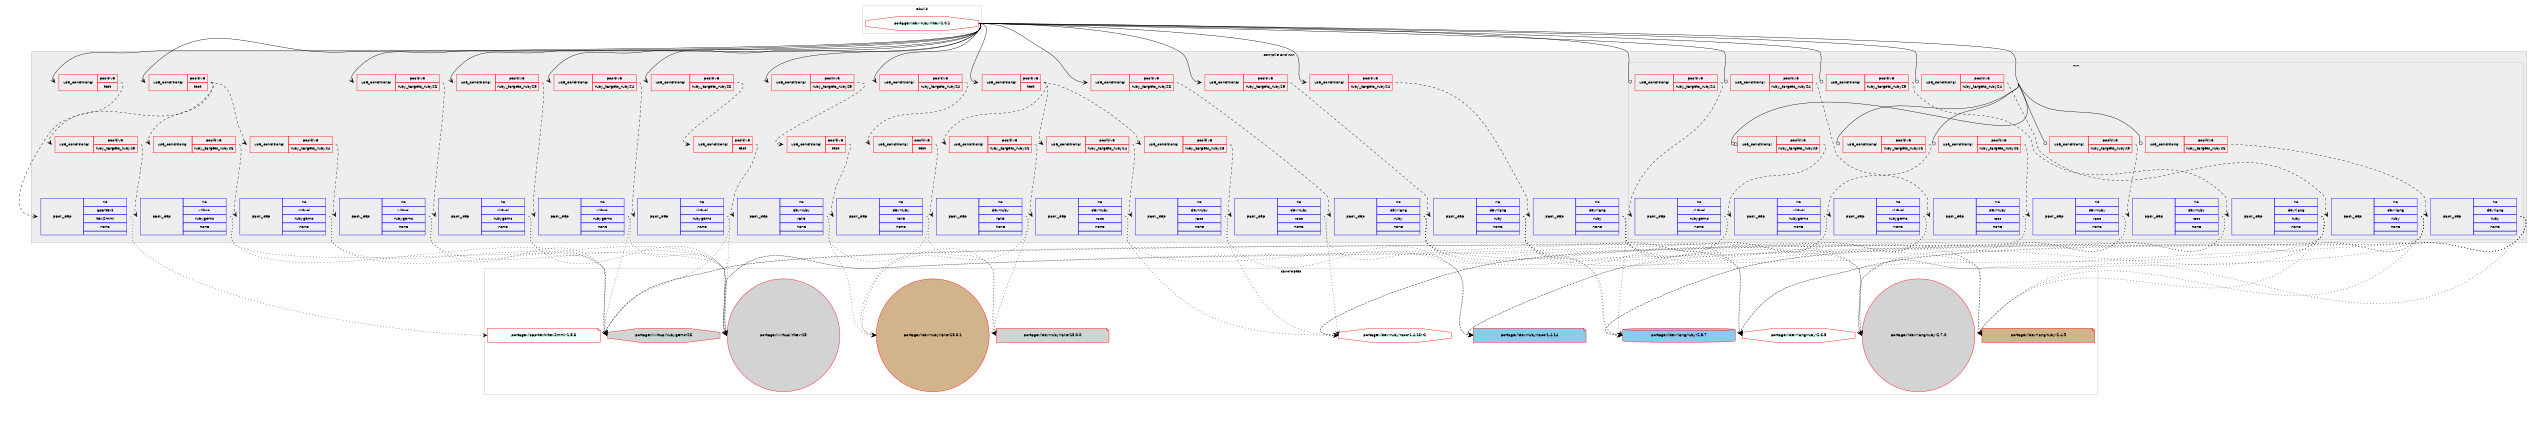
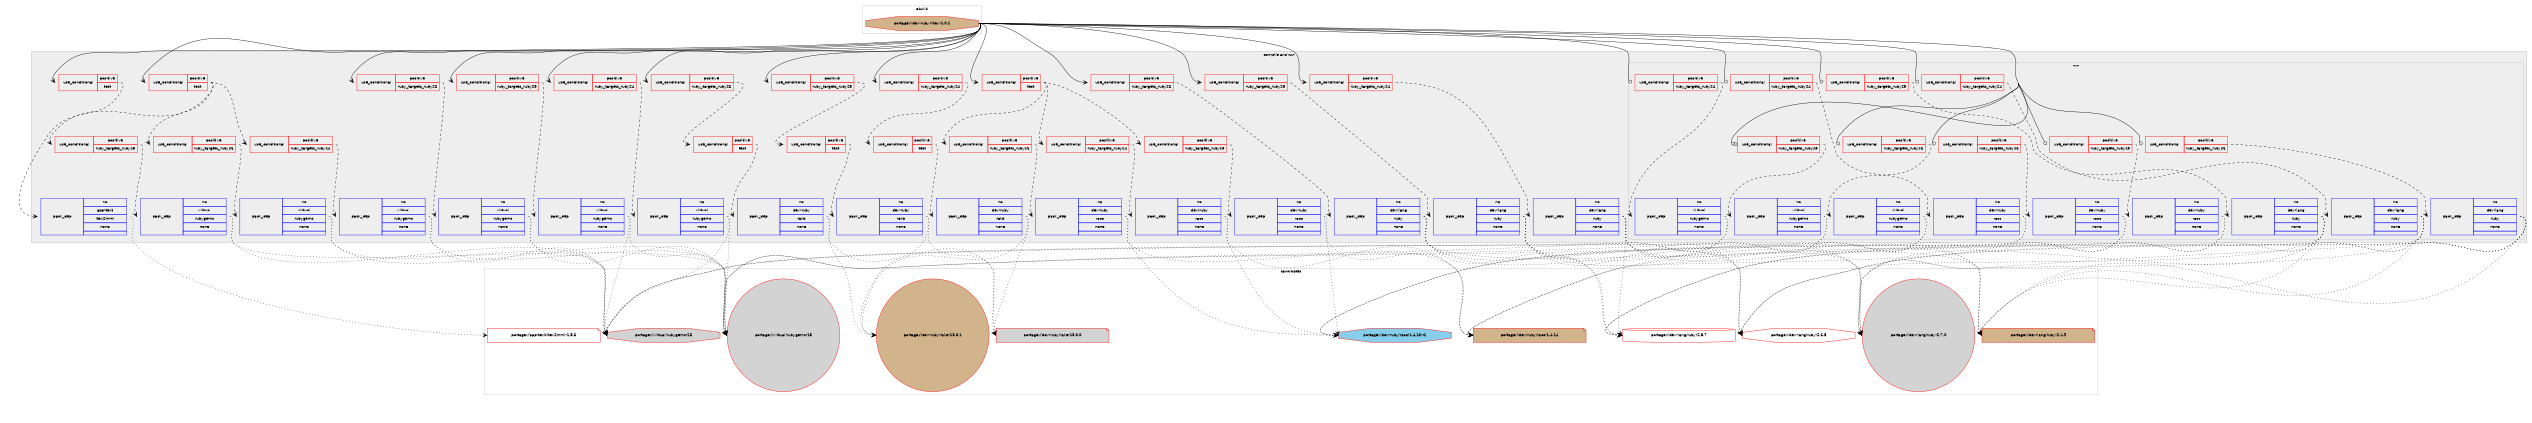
(922, 24) -> (922, 24)
(783, 335) -> (783, 335)
(1395, 335) -> (1395, 335)
(1530, 335) -> (1530, 335)
(1679, 335) -> (1679, 335)
